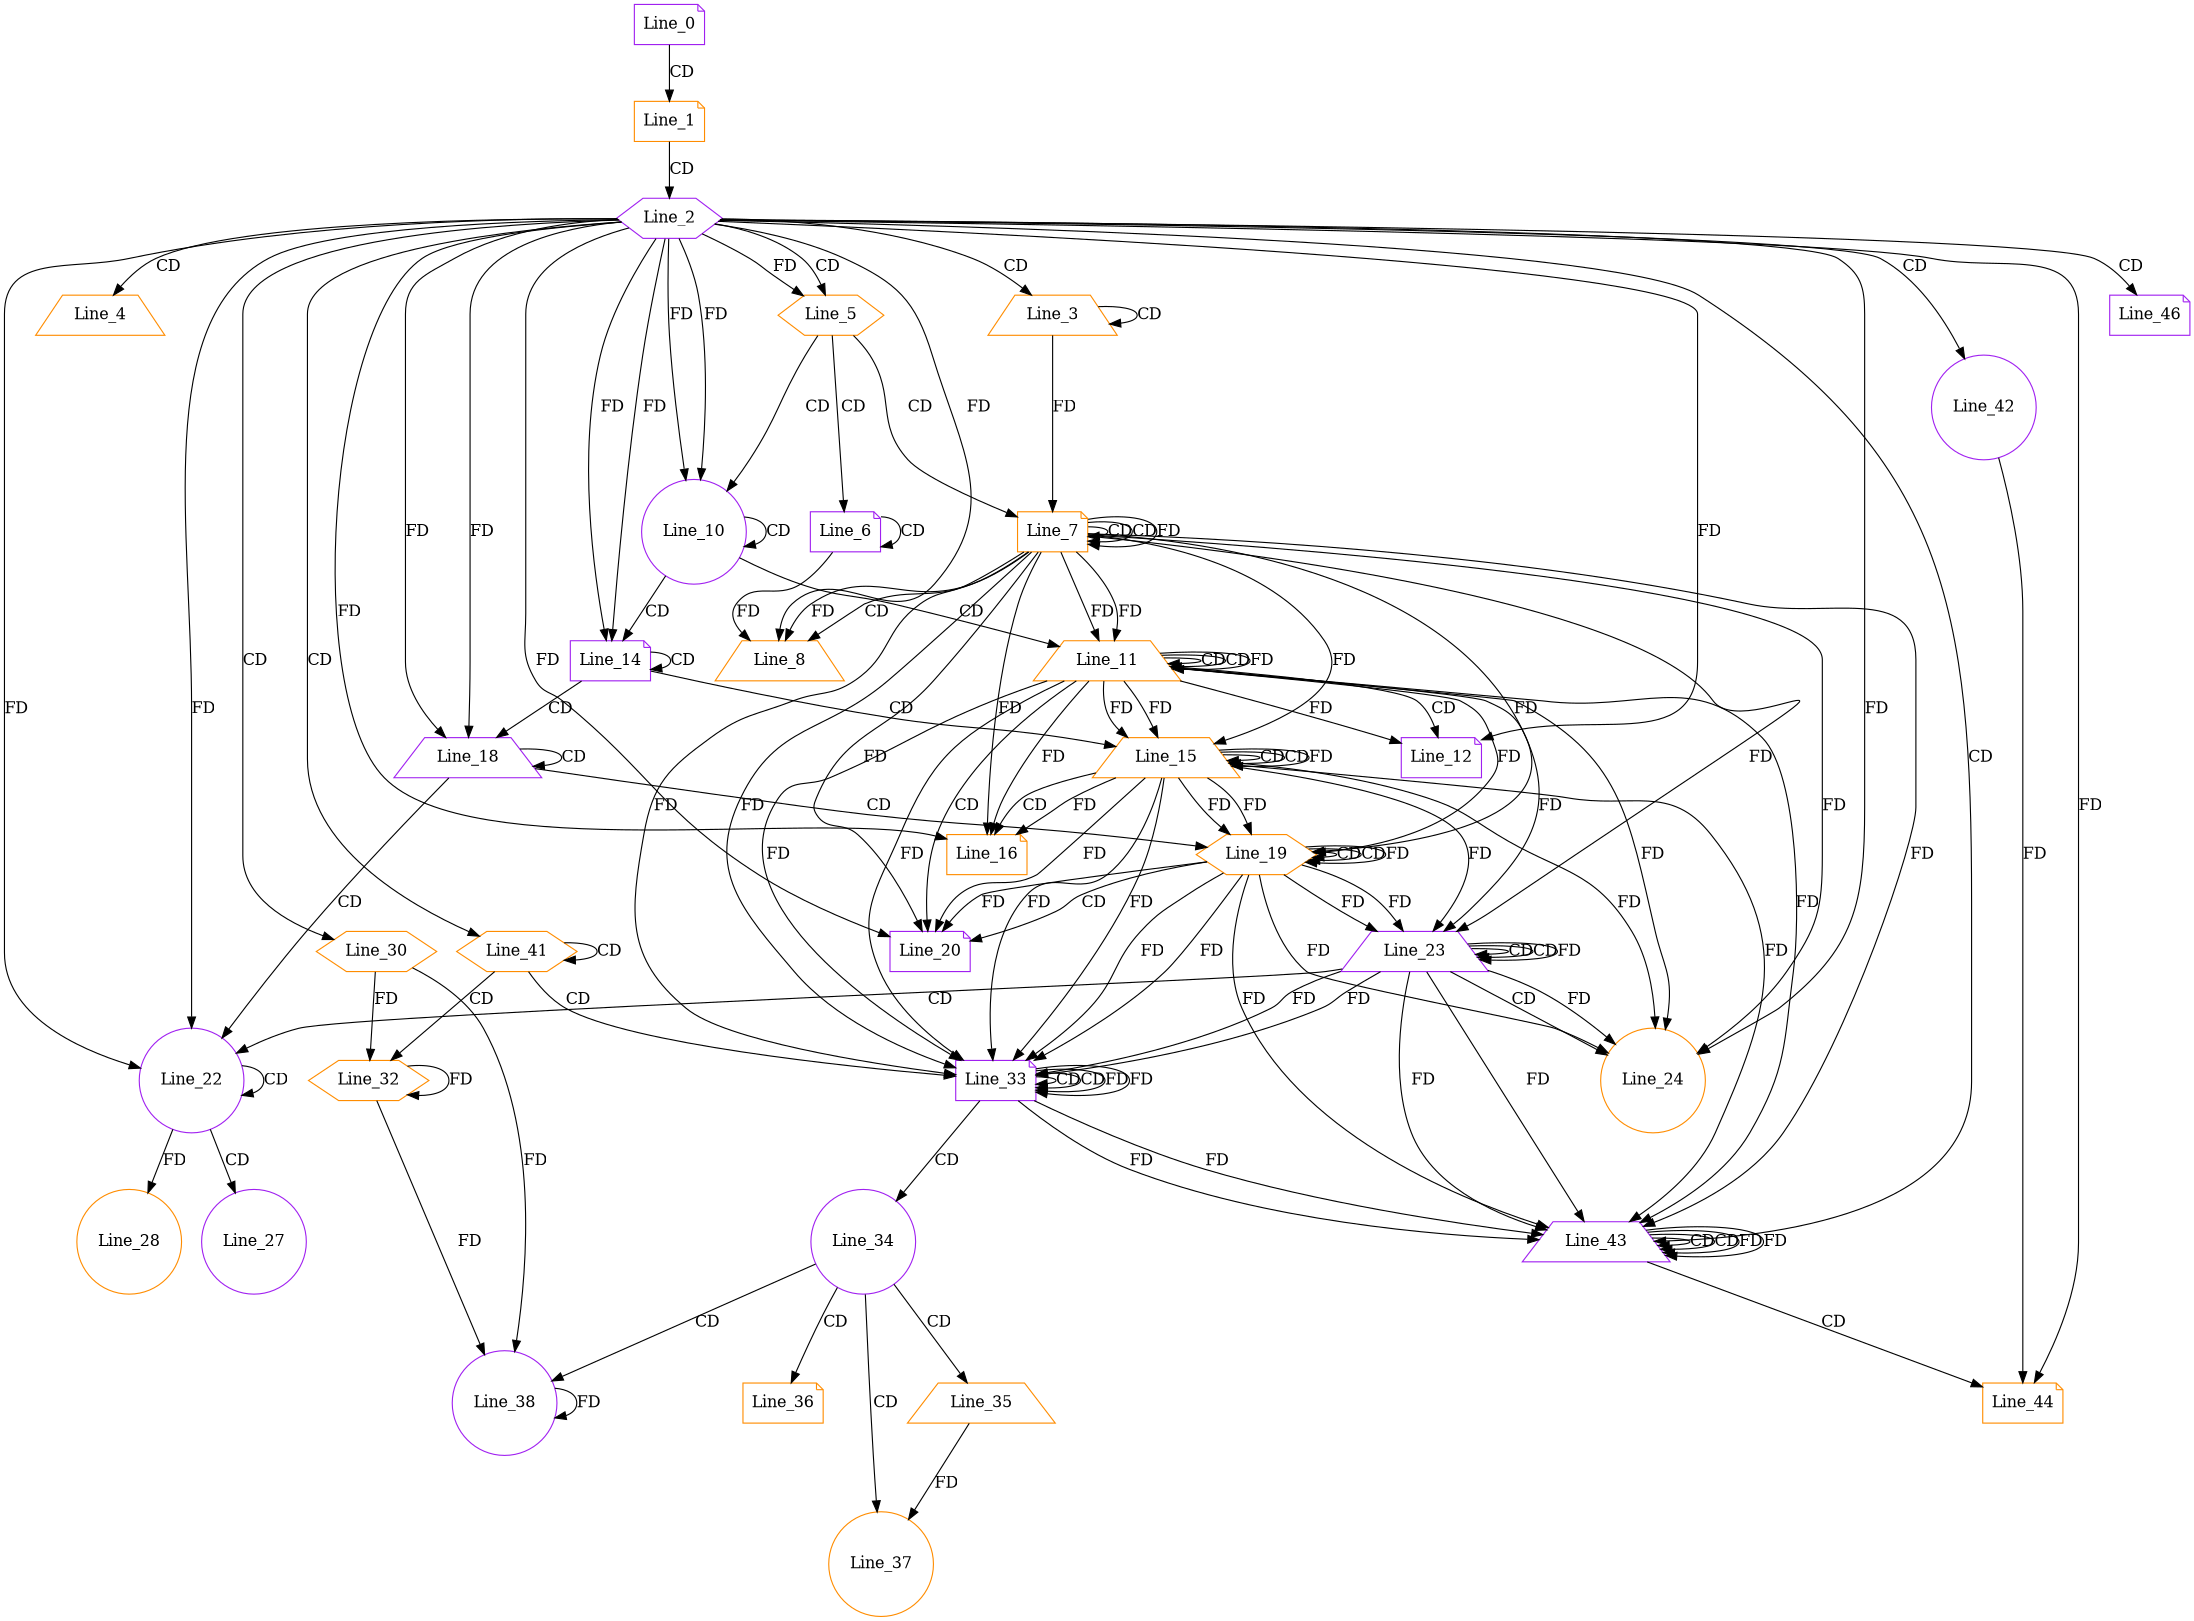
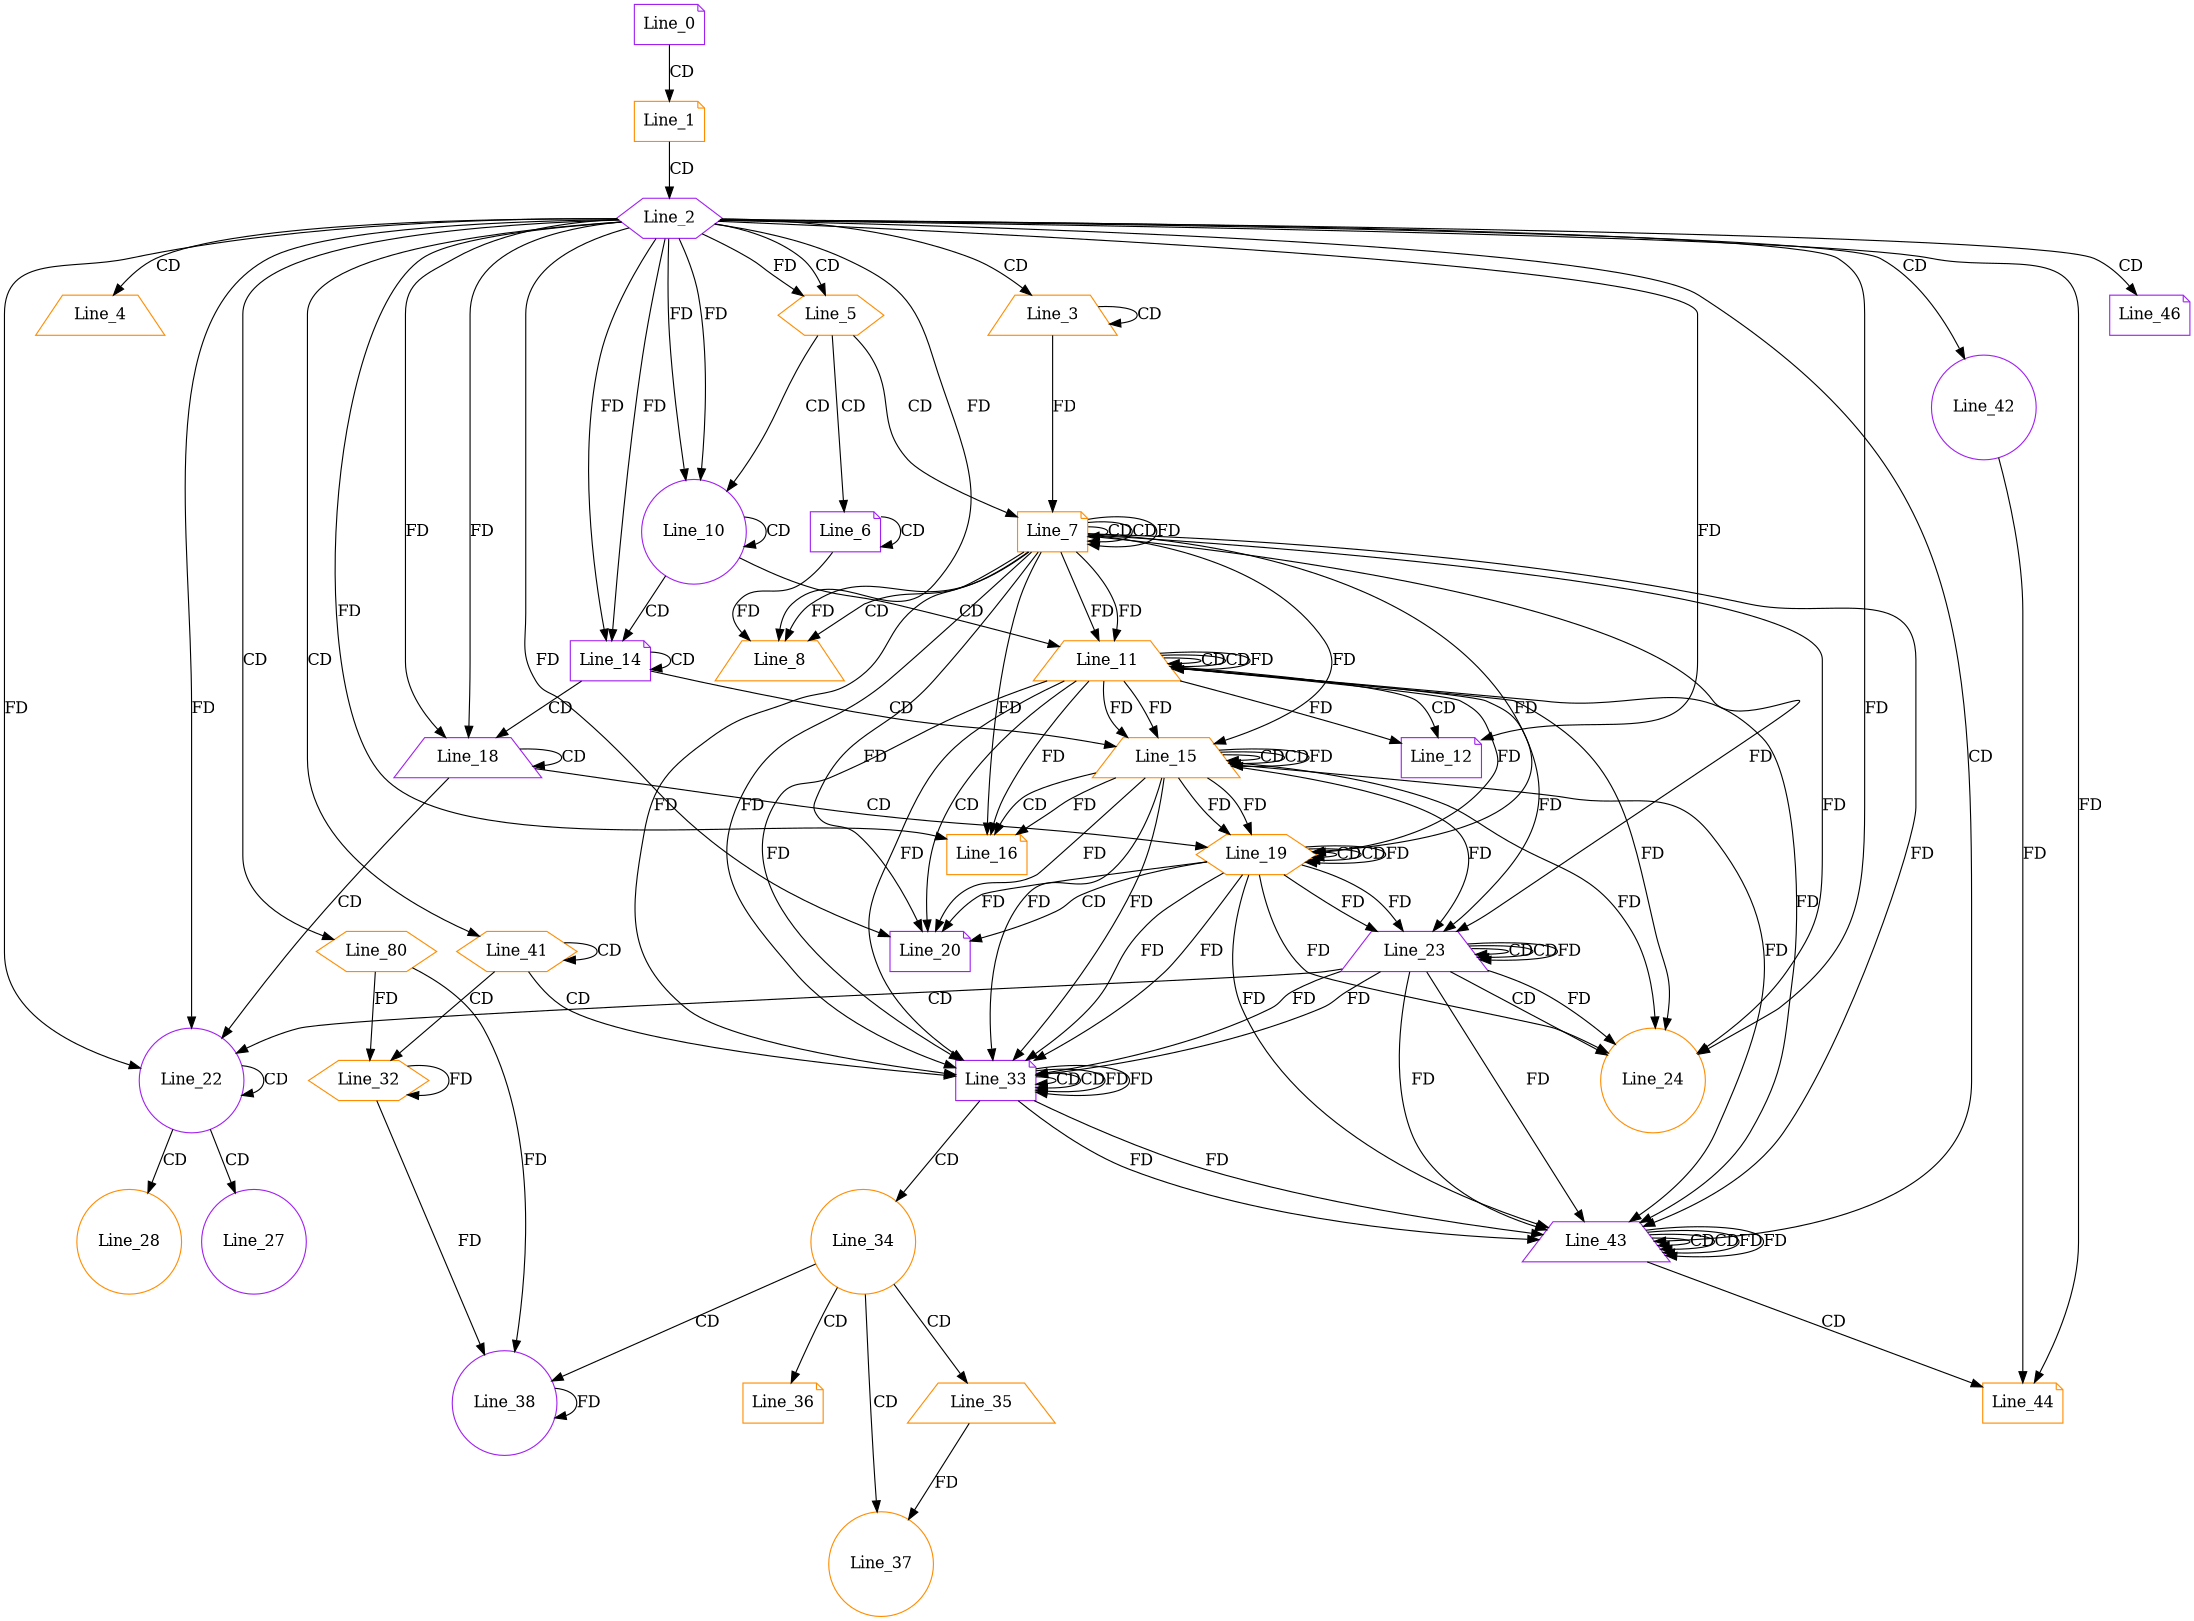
(376, 952) -> (376, 952)
(175, 1161) -> (175, 1161)
(863, 1242) -> (863, 1242)
